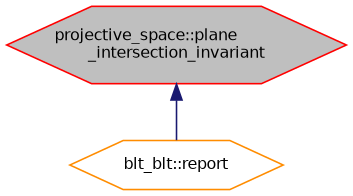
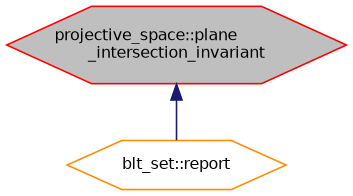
(177, 165) -> (177, 165)
